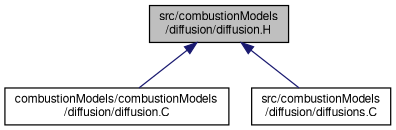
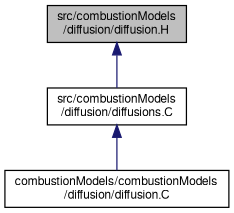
(163, 69) -> (117, 154)
